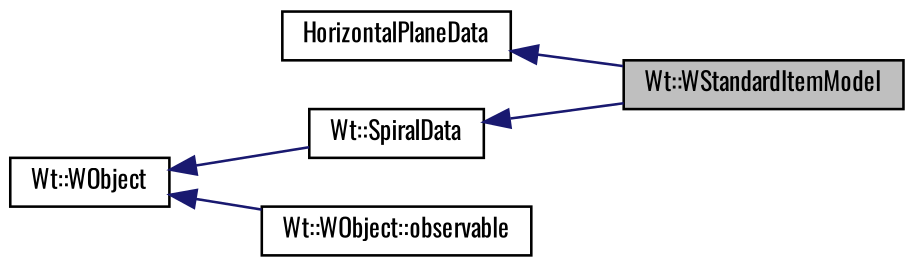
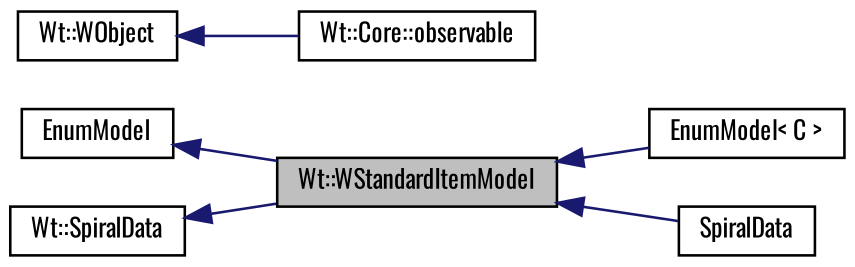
(397, 36) -> (98, 133)
none -> (747, 133)
(253, 156) -> none
(397, 231) -> (417, 36)
none -> (747, 231)
